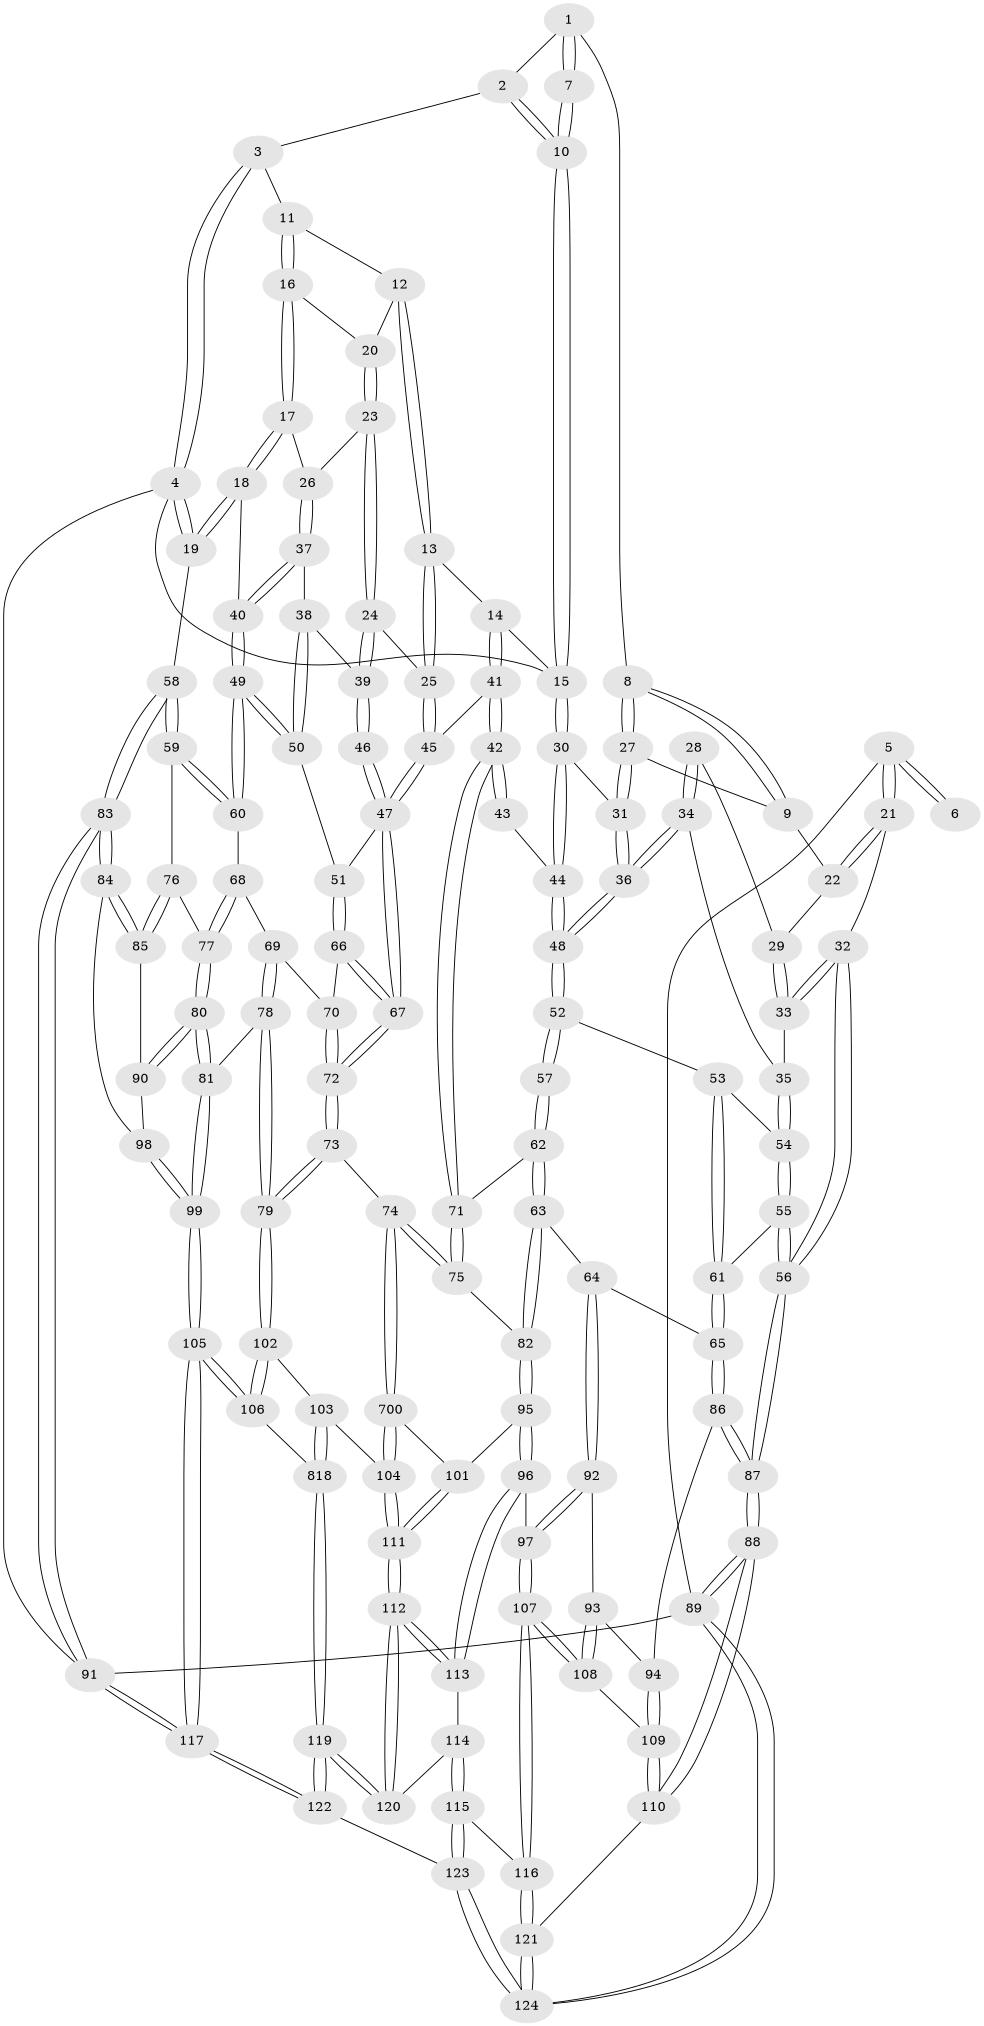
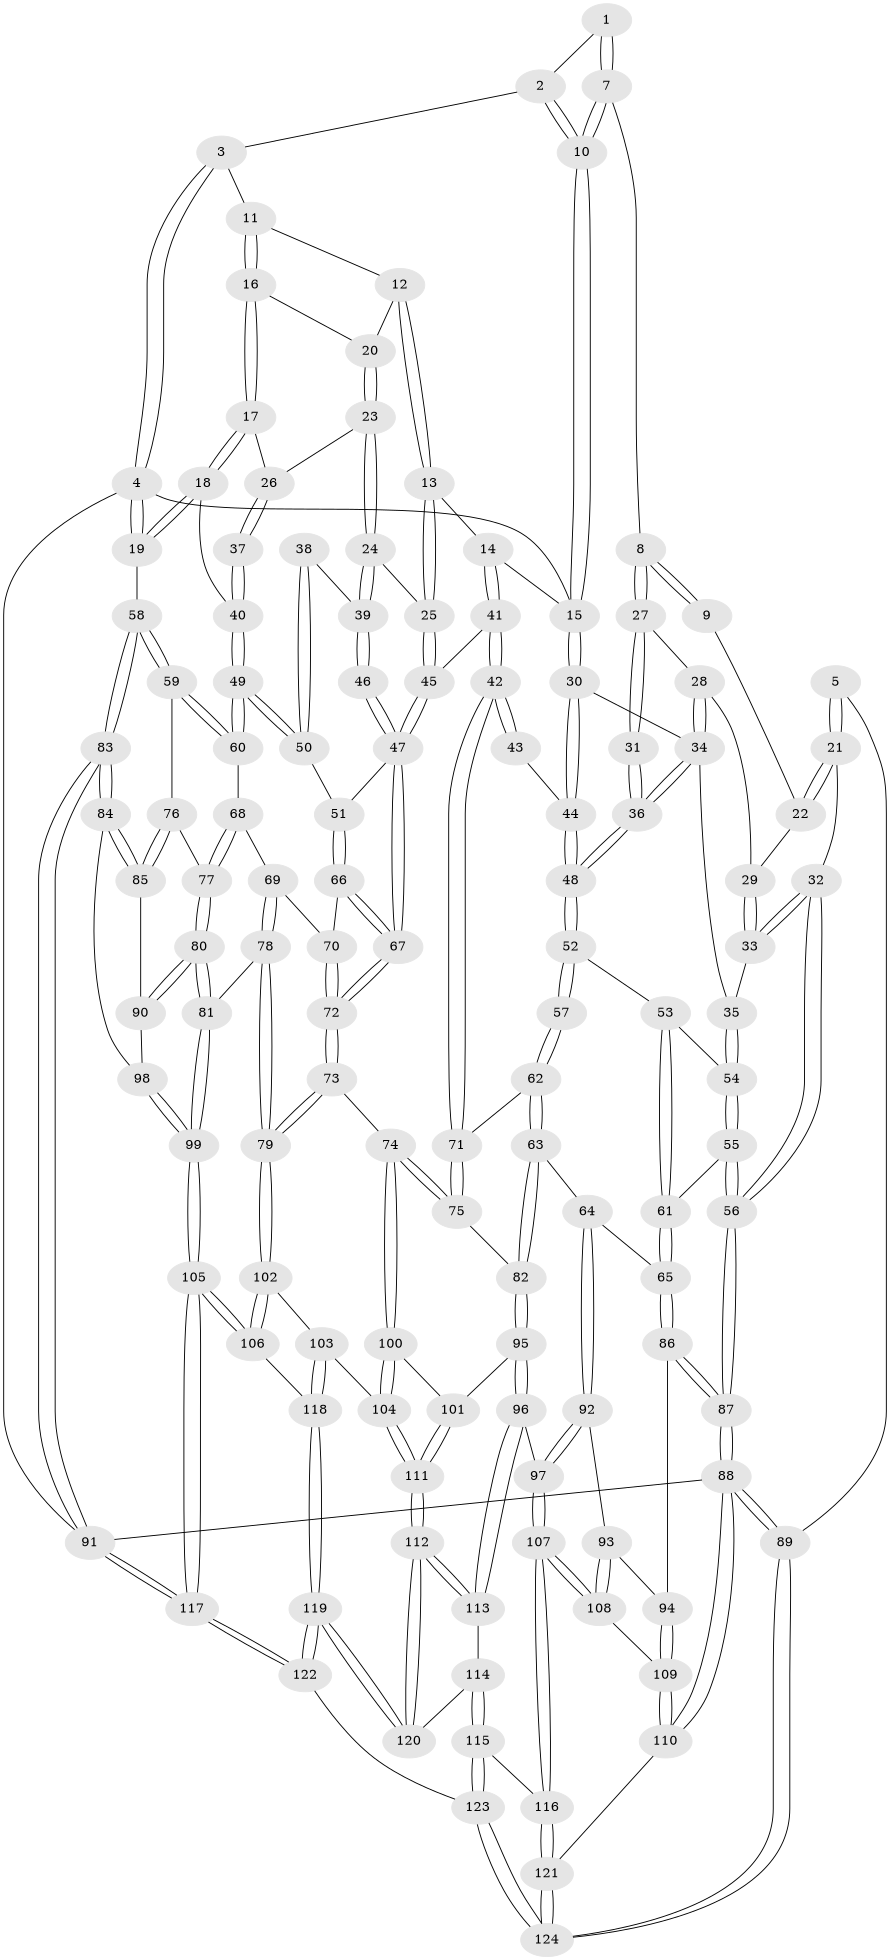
(620, 346) -> (636, 317)
(304, 583) -> none
(591, 782) -> (648, 721)
(707, 783) -> (670, 649)
(955, 815) -> none
(391, 1410) -> (391, 1344)
(320, 1477) -> (315, 1410)
(408, 1652) -> (394, 1511)
